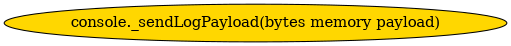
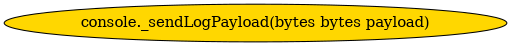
(256, 23) -> (256, 23)
